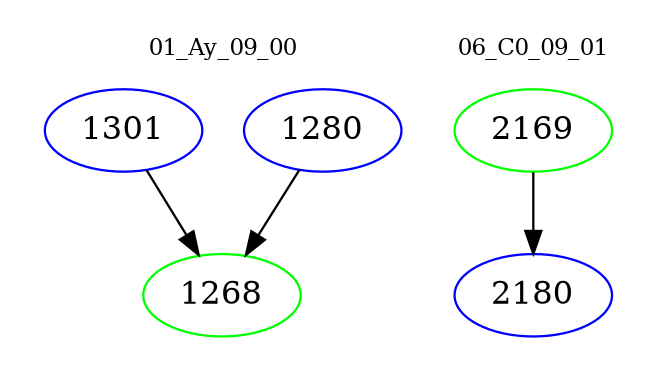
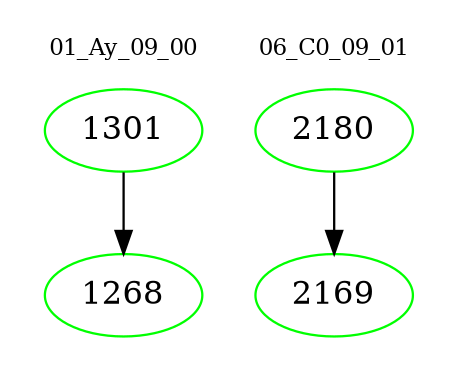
(124, 130) -> (124, 130)
(323, 130) -> none
(533, 202) -> (334, 202)
(533, 295) -> (334, 130)
